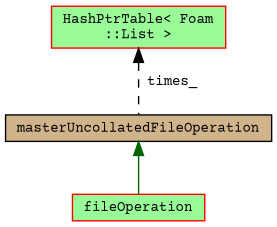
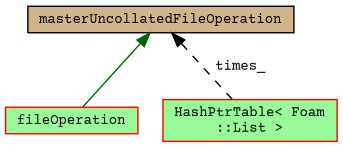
(139, 88) -> (207, 72)
